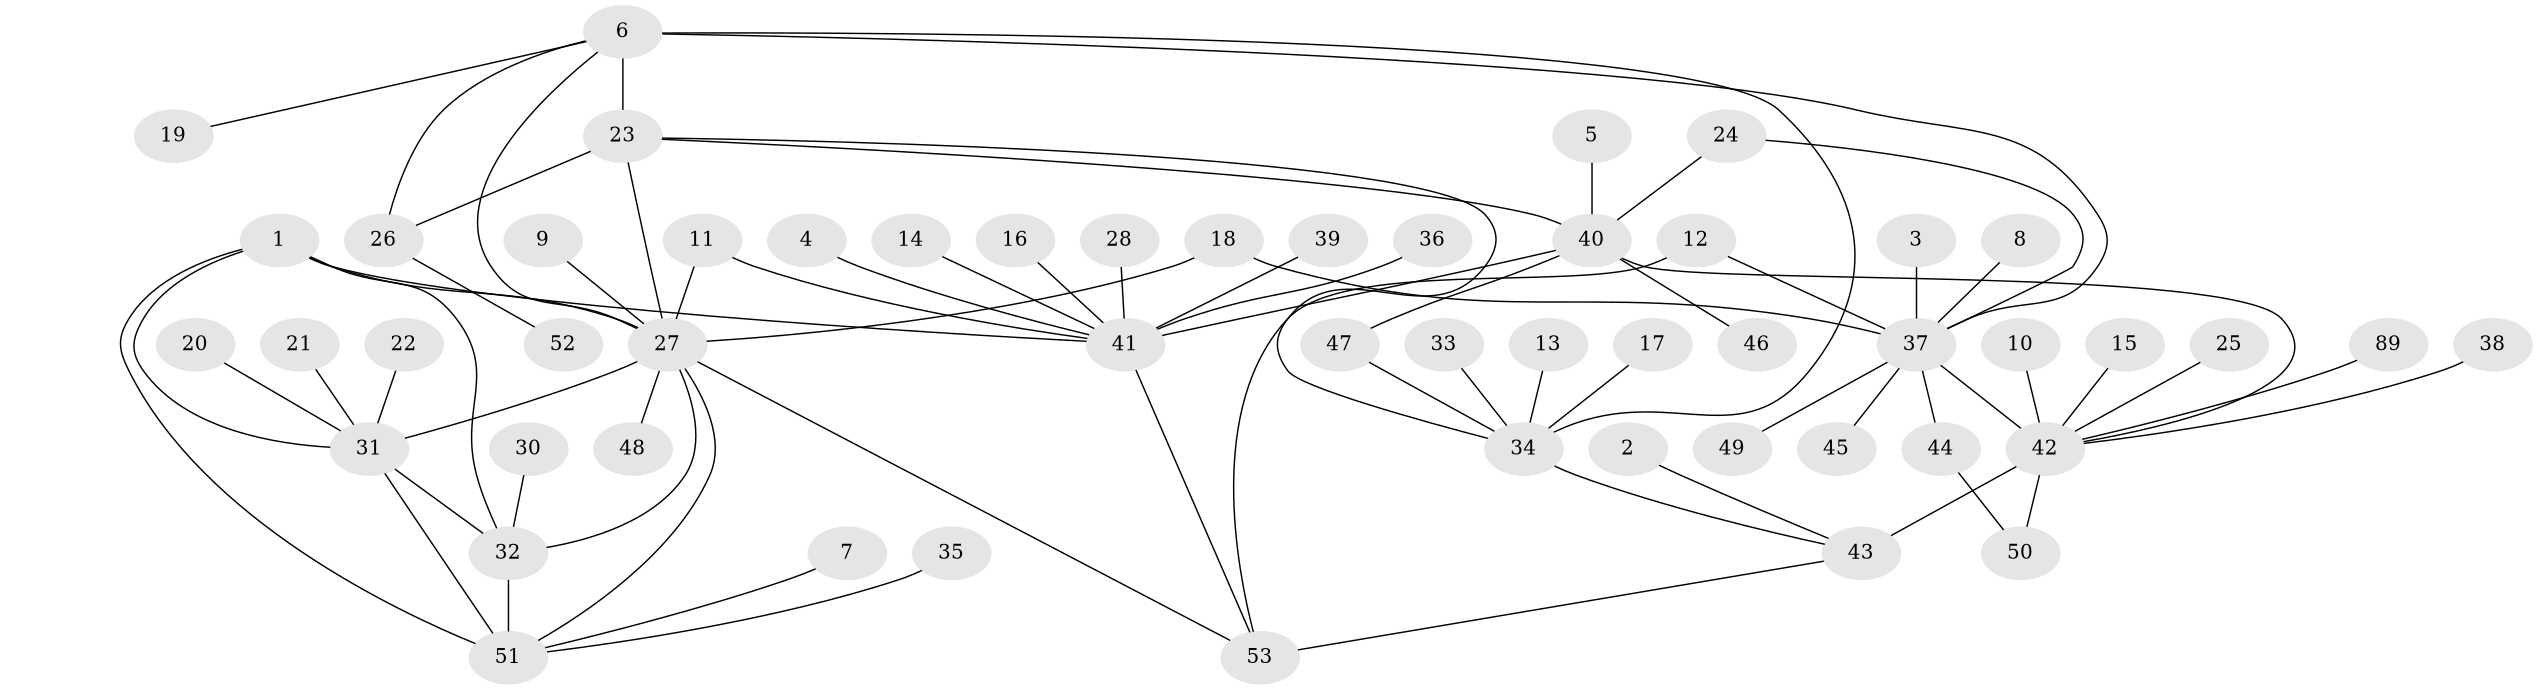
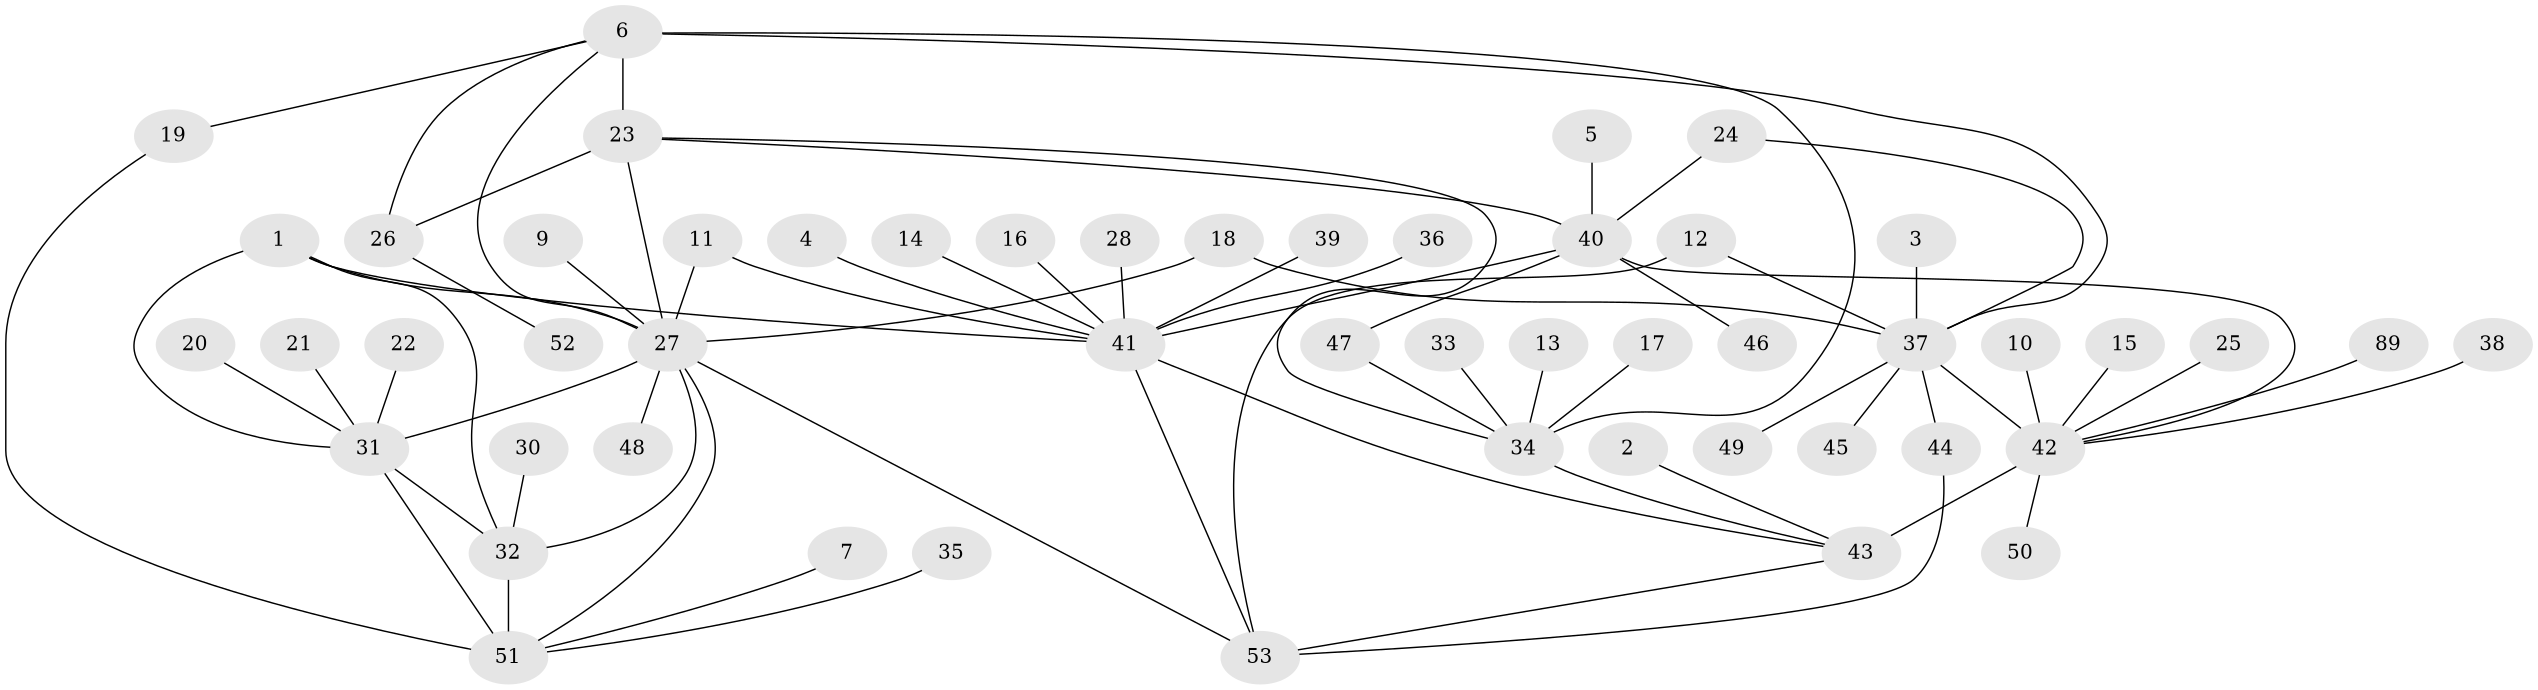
(2021, 240) -> none
(206, 474) -> (57, 516)
none -> (1484, 478)
(1981, 501) -> (1665, 627)
